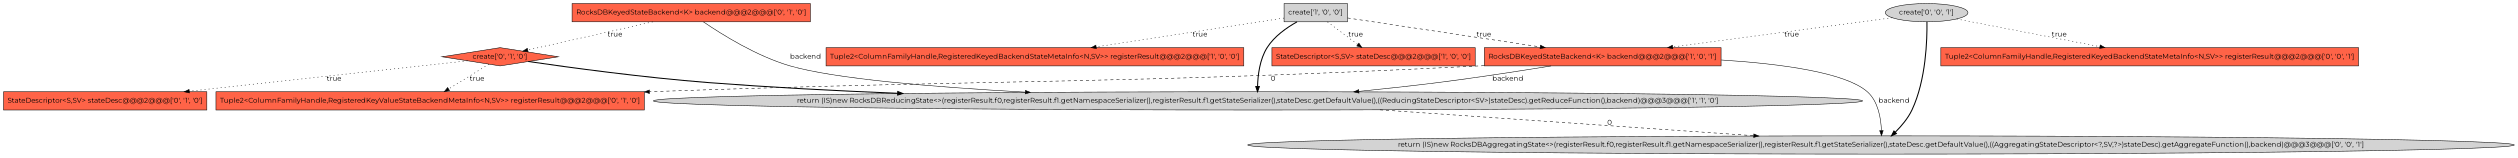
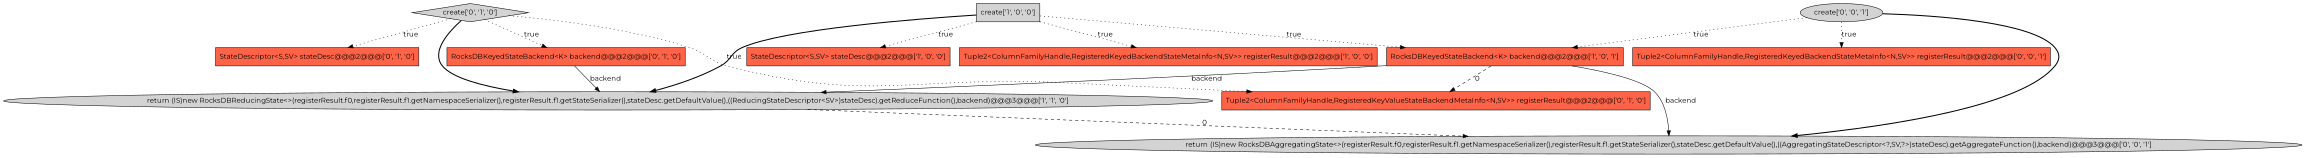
(1444, 32) -> (1220, 32)
(590, 36) -> (513, 33)
(500, 57) -> (470, 13)
